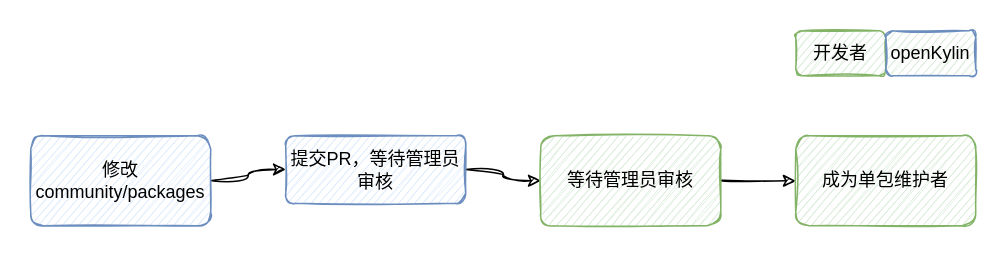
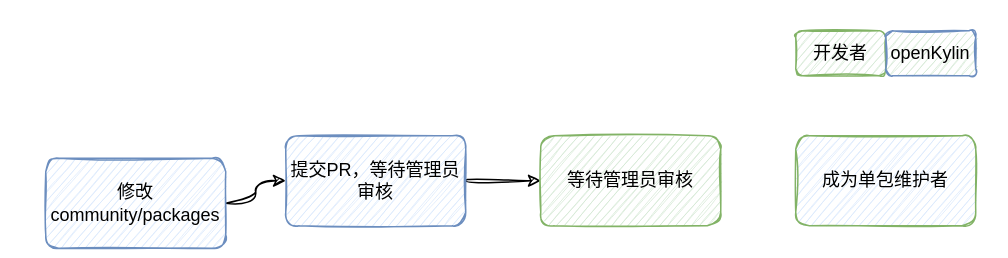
(376, 170) -> (376, 181)
(121, 181) -> (136, 203)
(755, 181) -> none
(886, 181) -> (886, 181)
